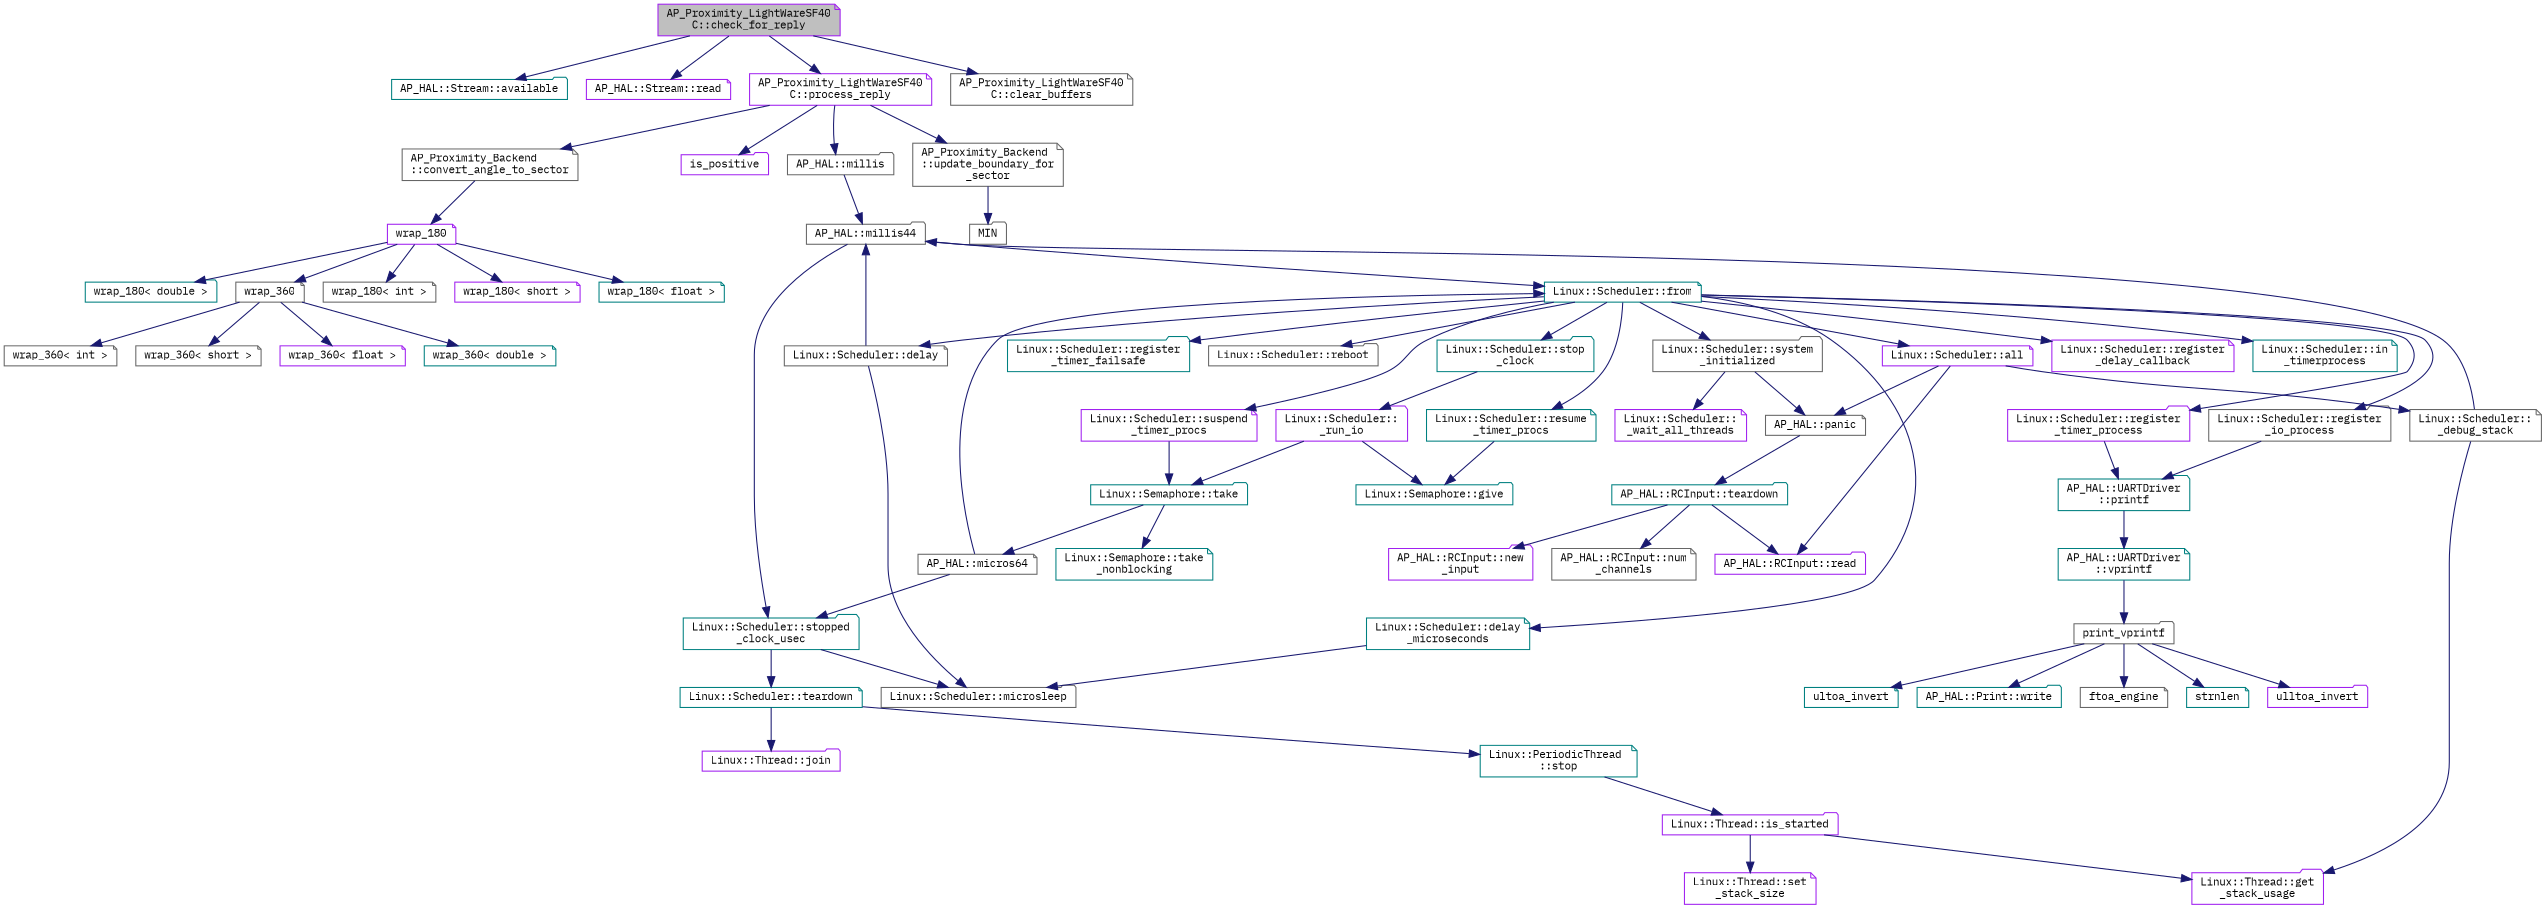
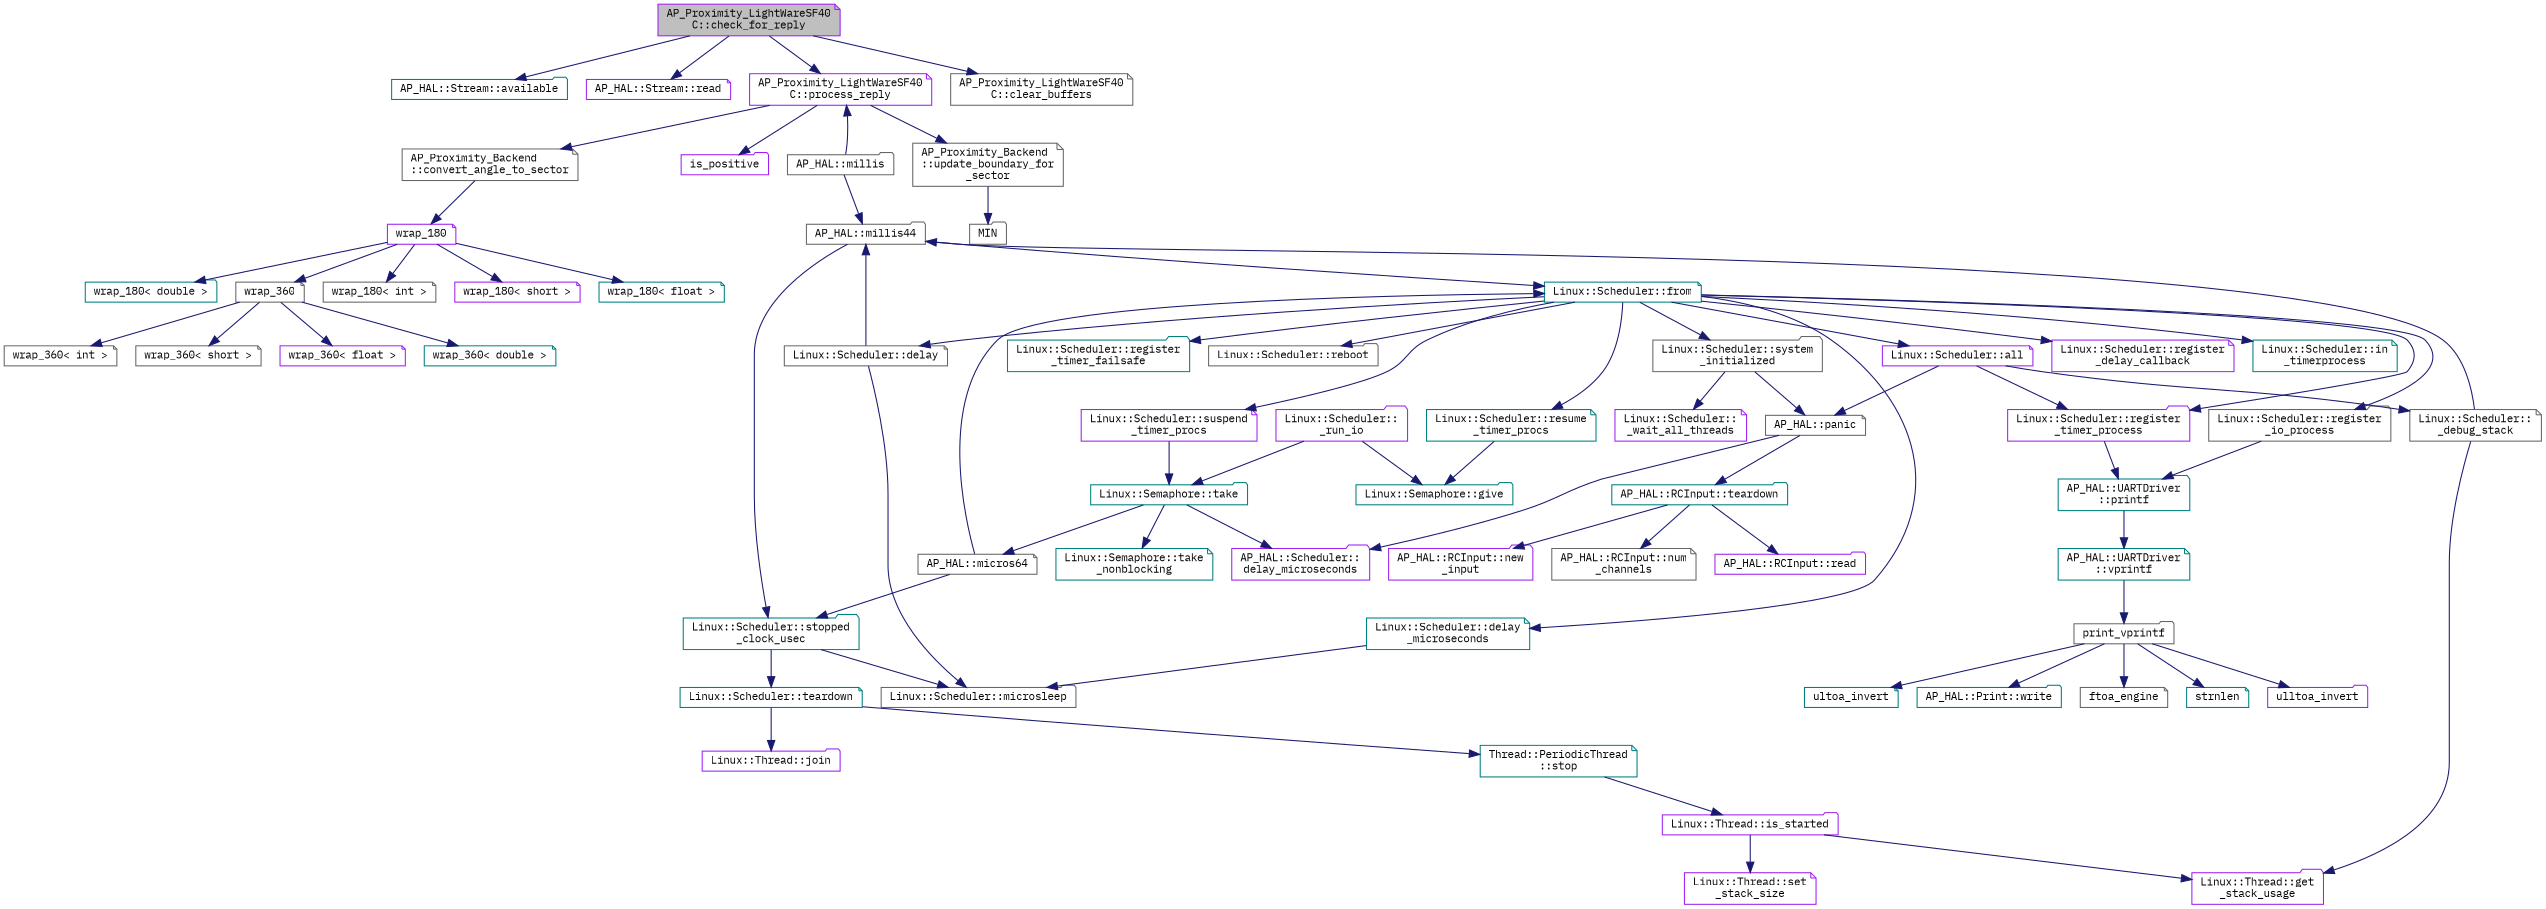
(834, 125) -> (848, 135)
(1515, 356) -> none
(1877, 456) -> (2017, 385)
none -> (1301, 564)
(1559, 761) -> (1559, 761)
